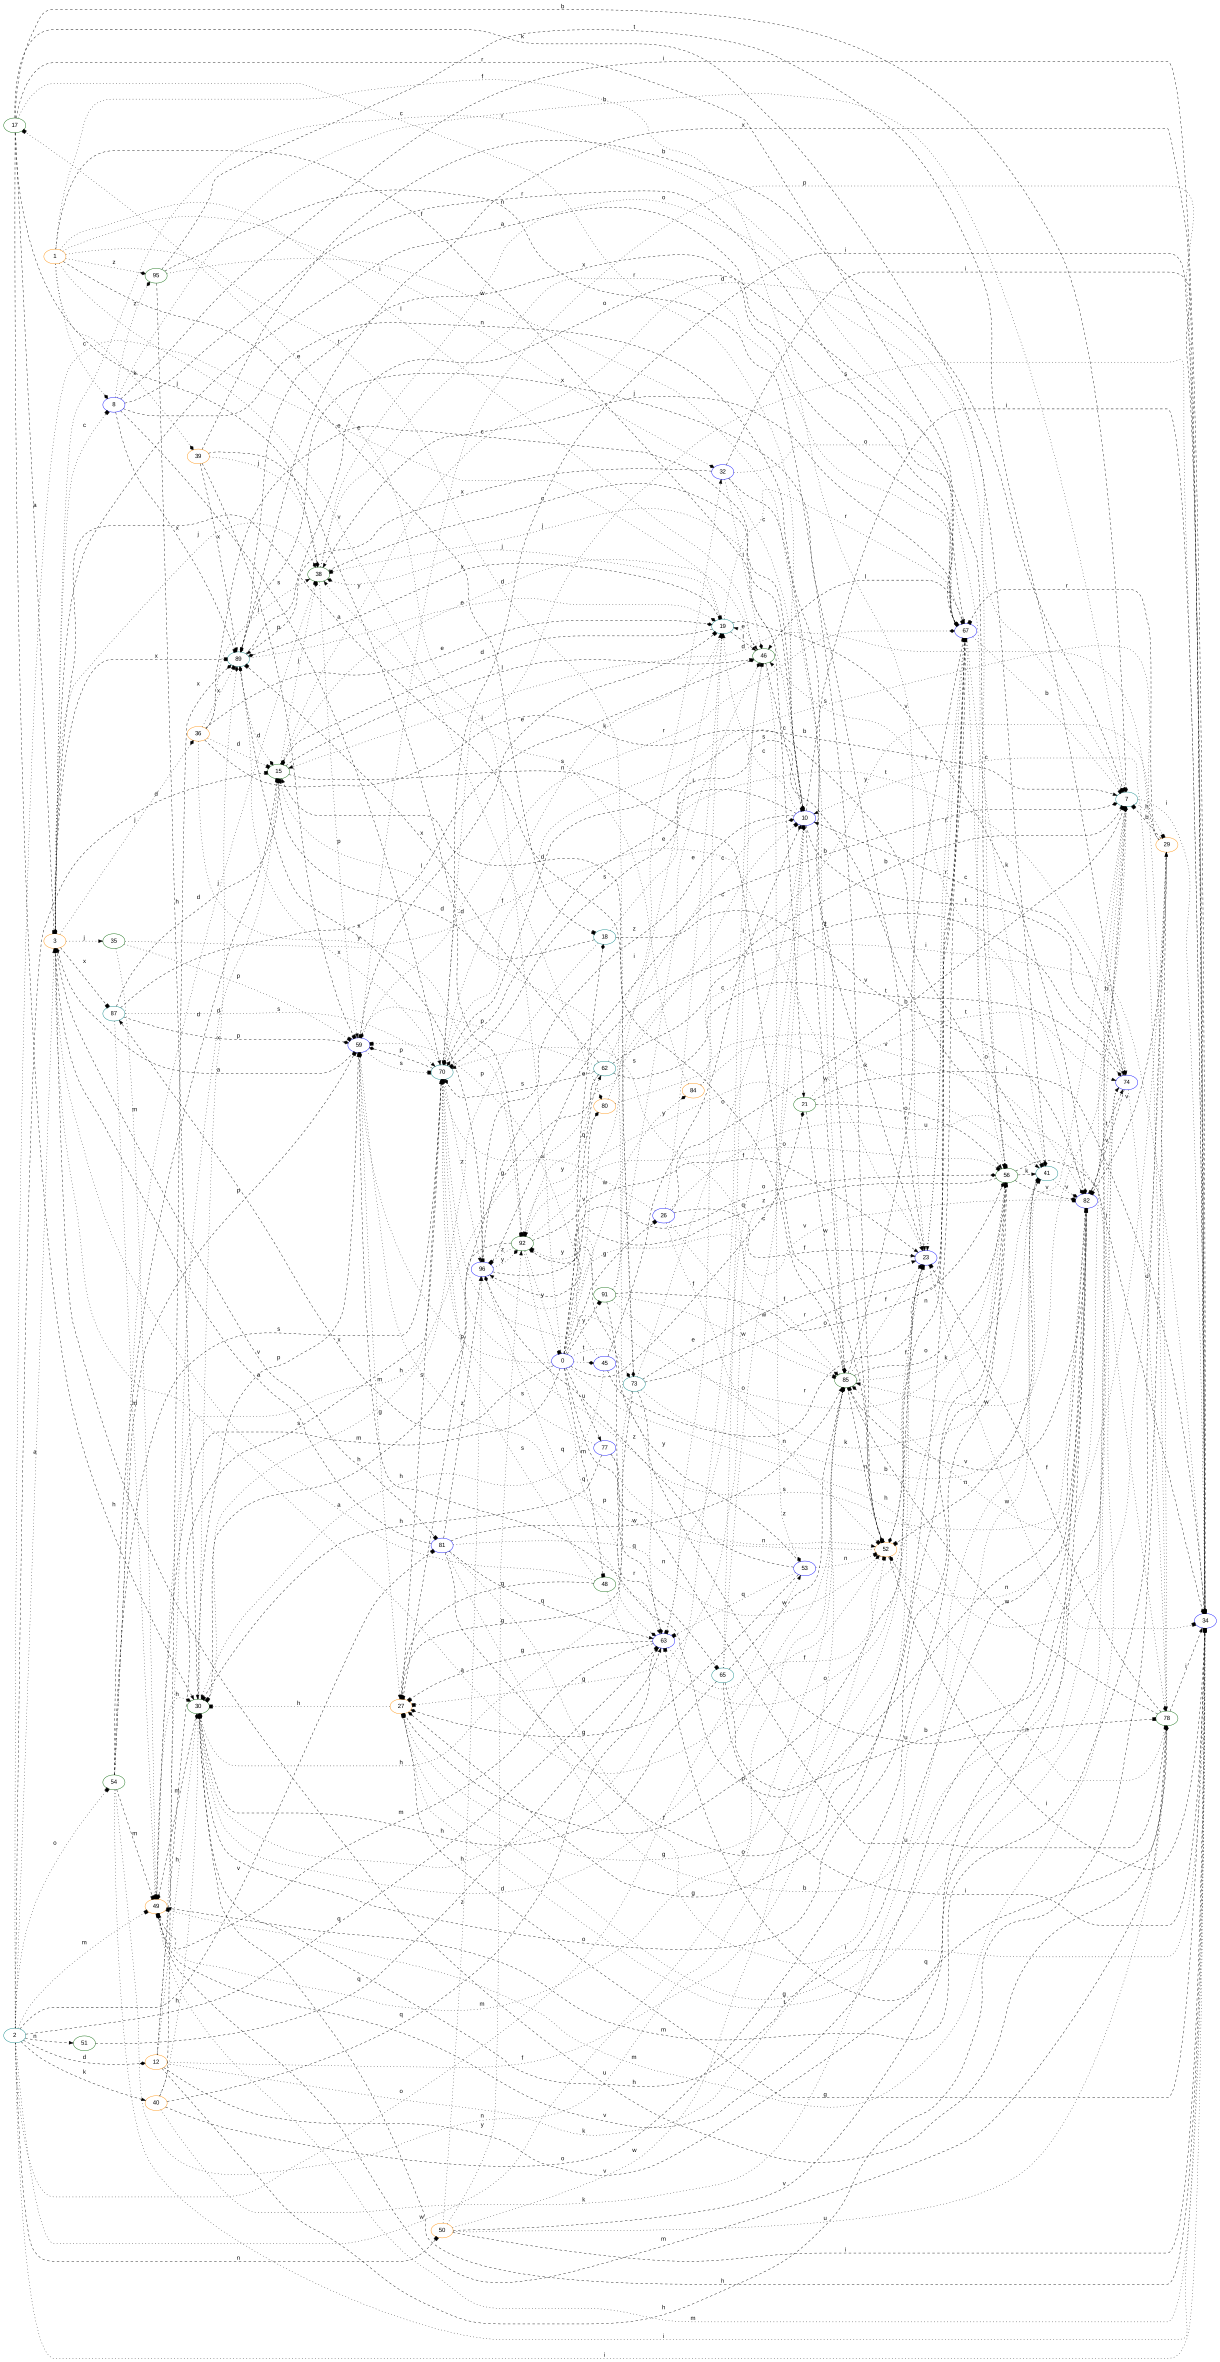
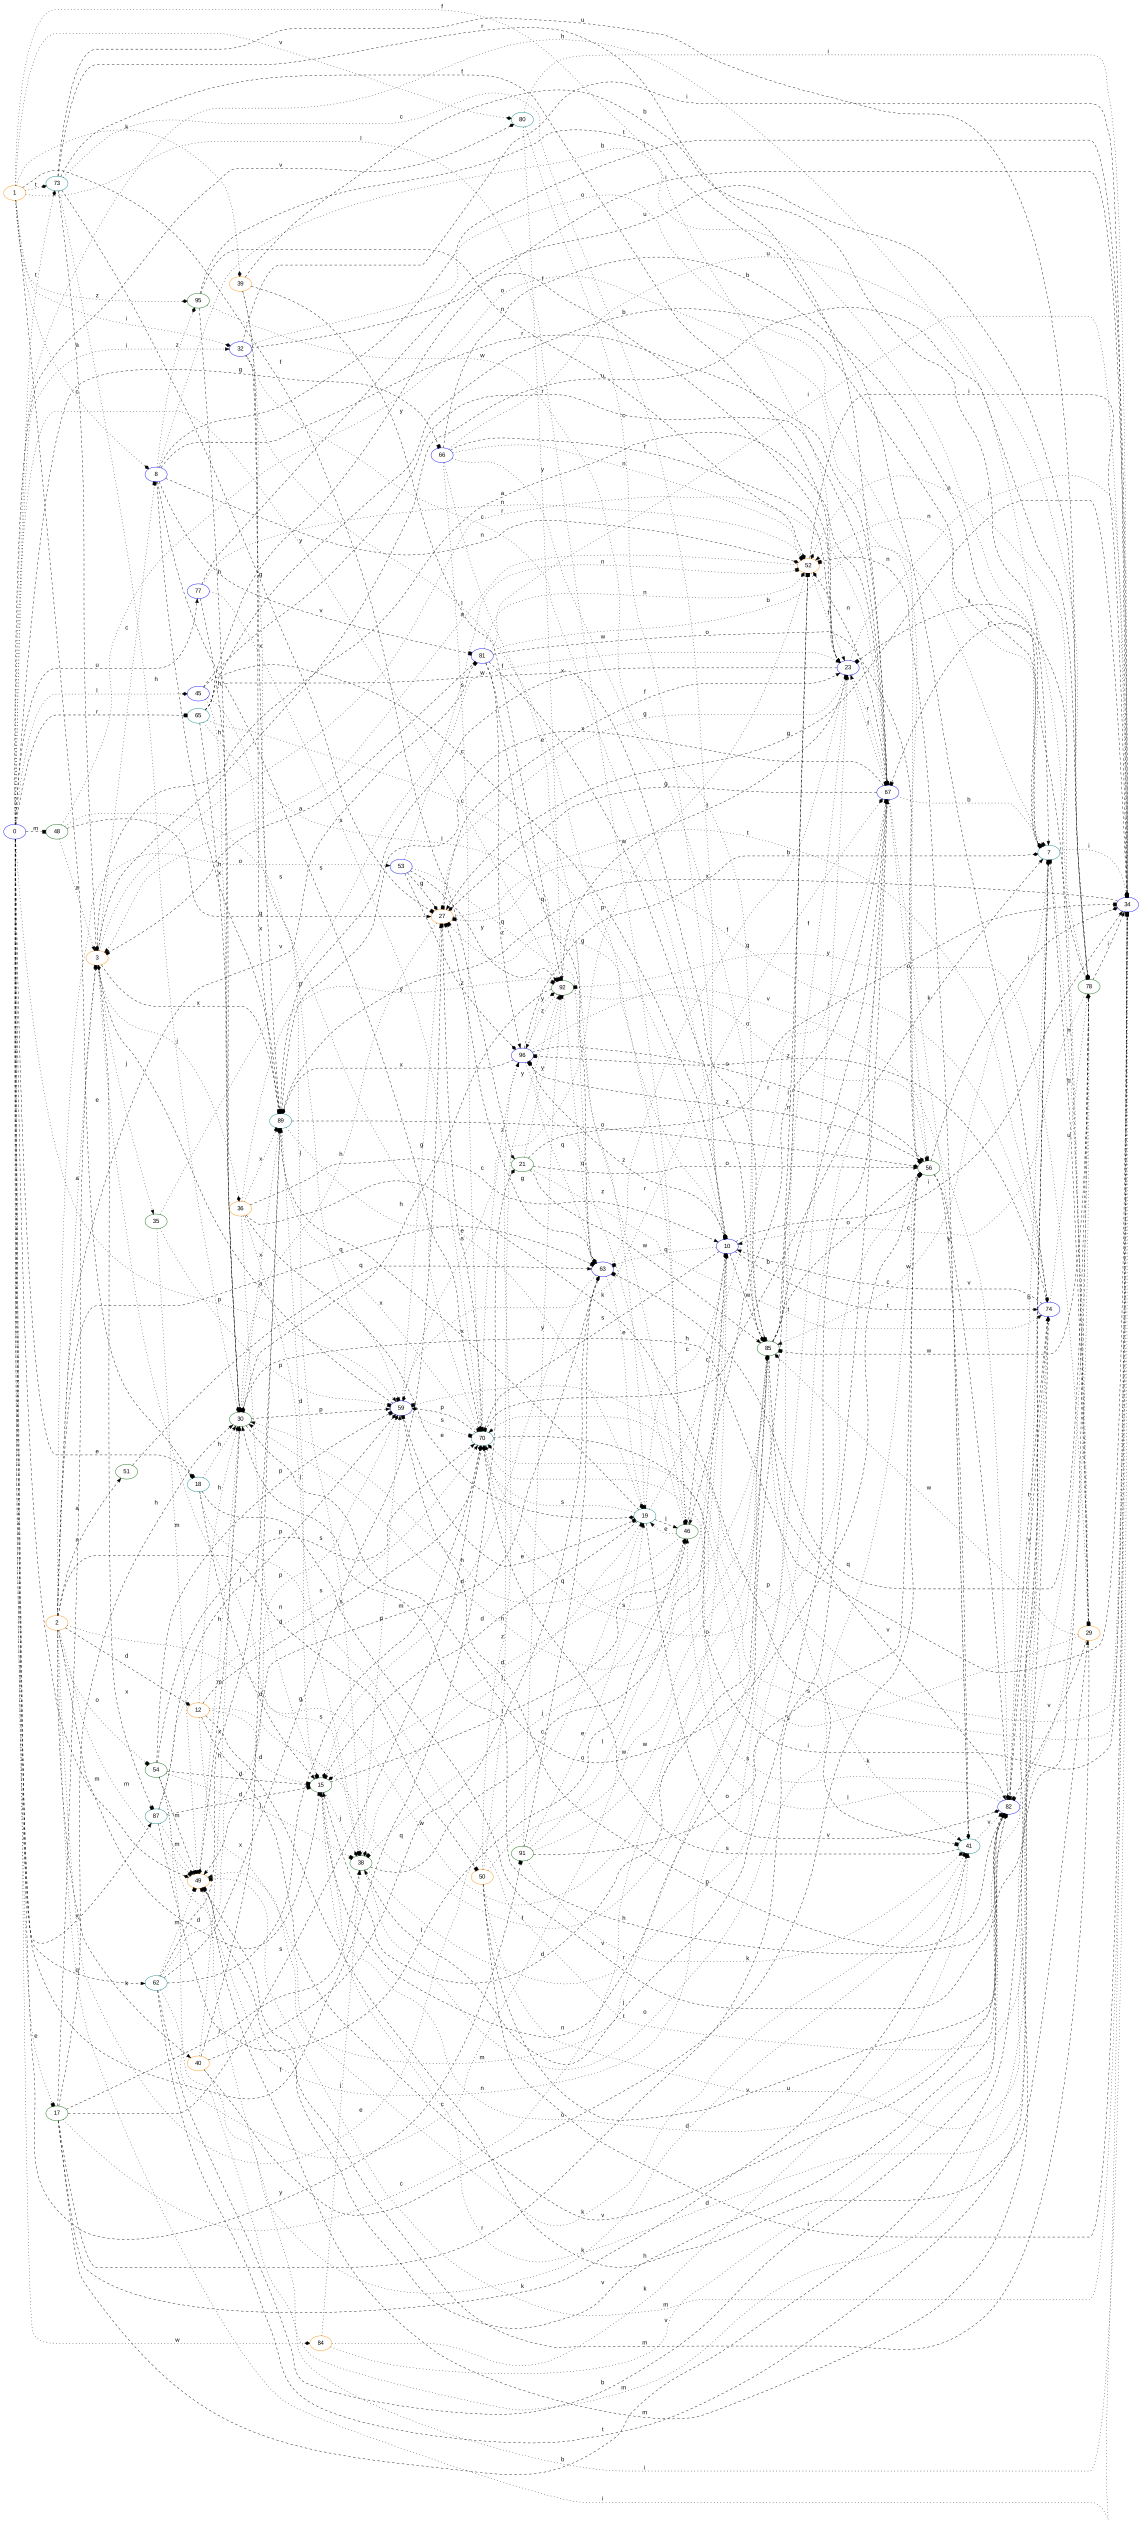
(286, 716) -> none
(743, 733) -> (671, 1377)
(605, 1106) -> (522, 120)
(776, 1111) -> (622, 1287)
(664, 1216) -> (442, 455)
(214, 1284) -> (287, 606)
(542, 1300) -> (233, 456)
(1049, 1324) -> none
none -> (343, 1849)
(502, 1889) -> (502, 1619)
(15, 2036) -> (57, 1623)
